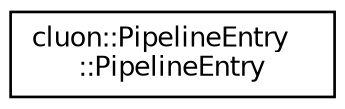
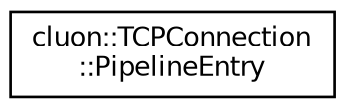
(173, 54) -> (173, 54)
